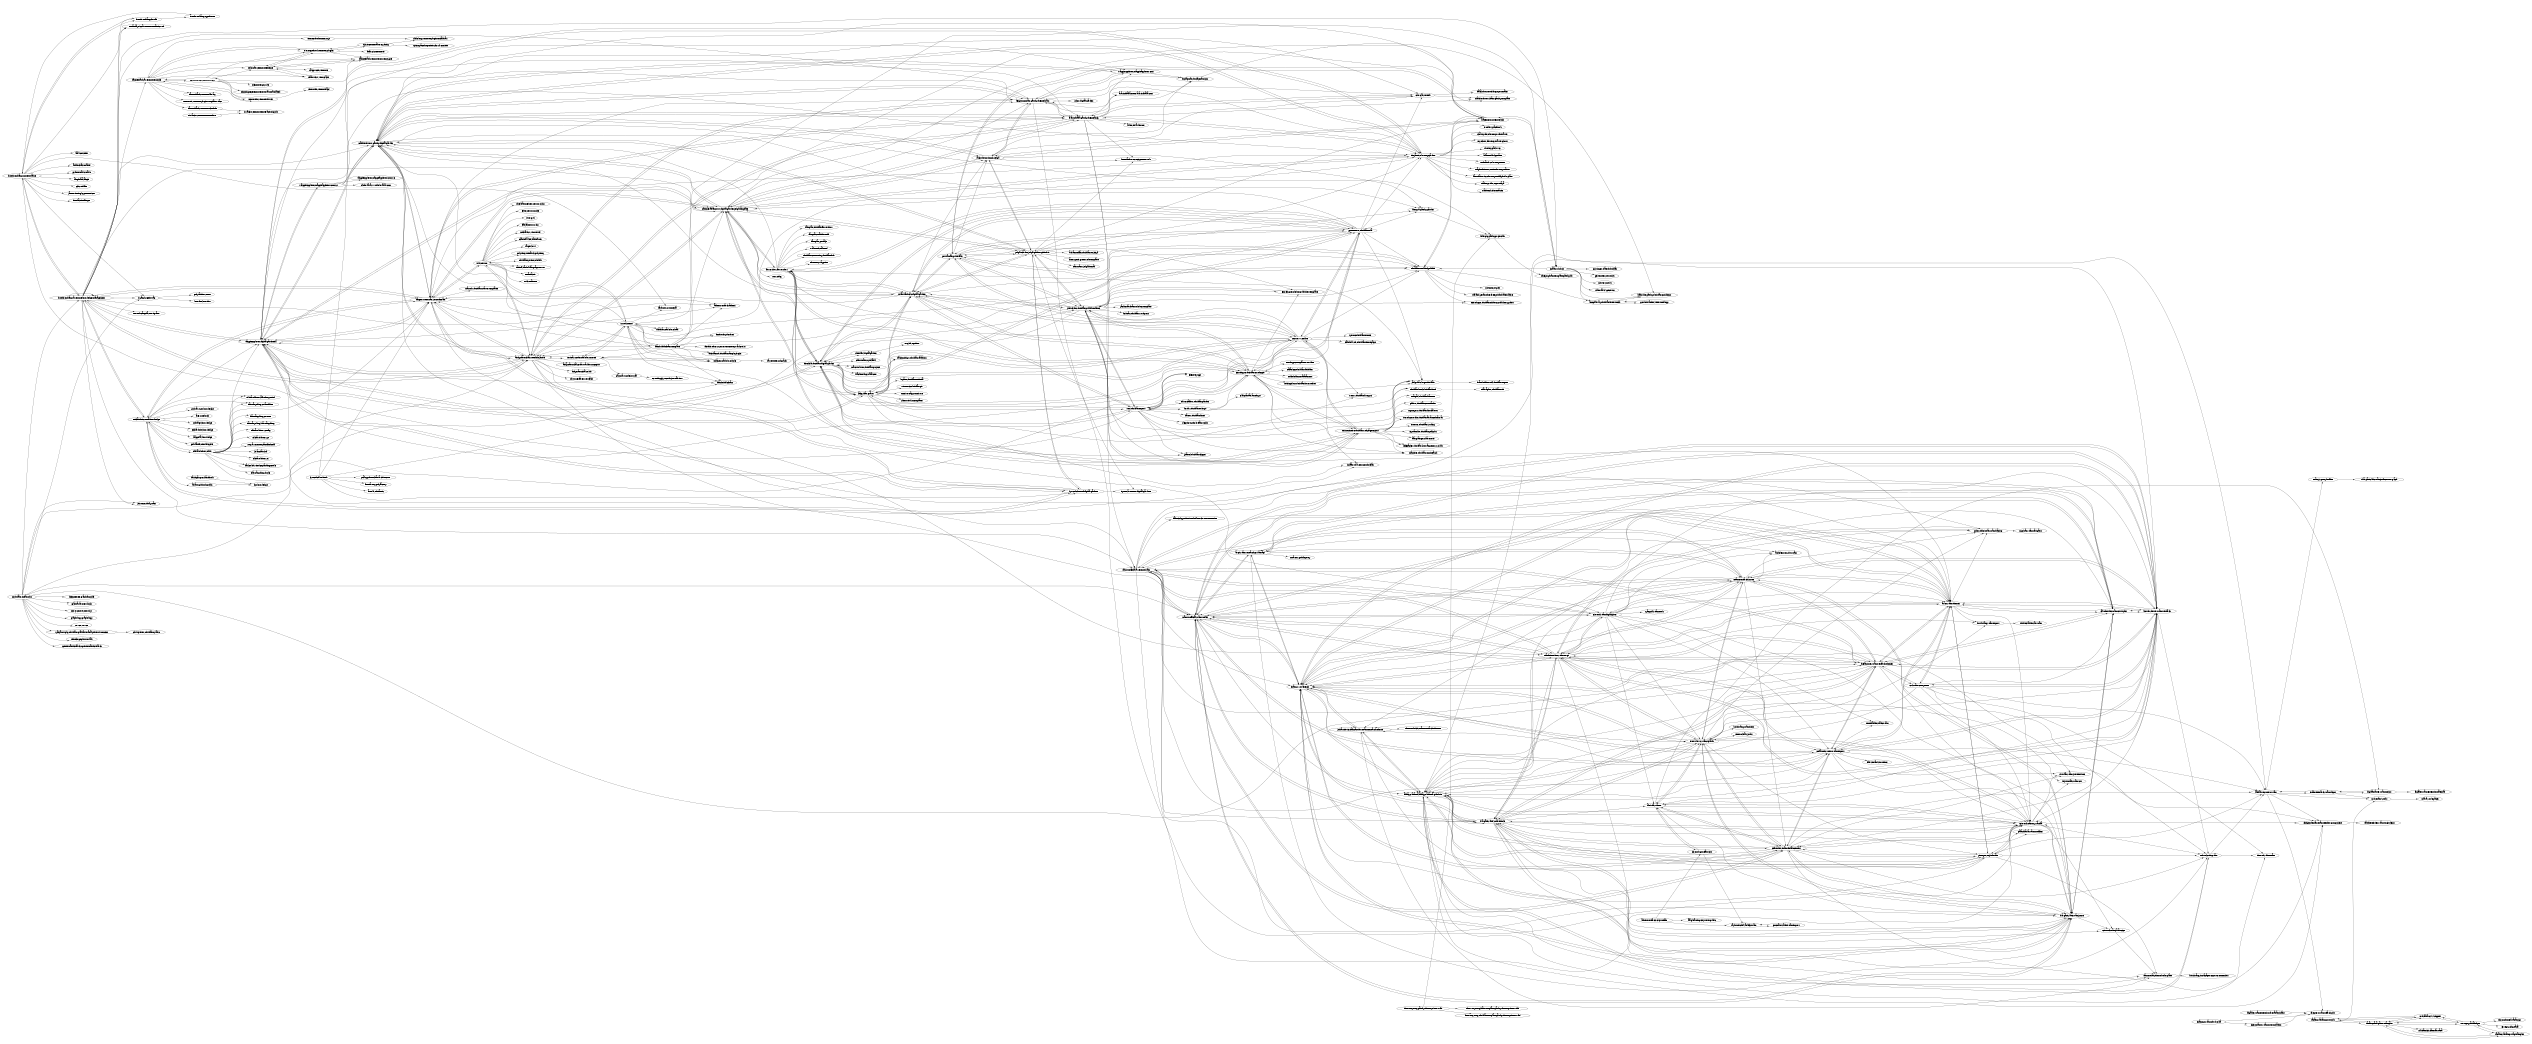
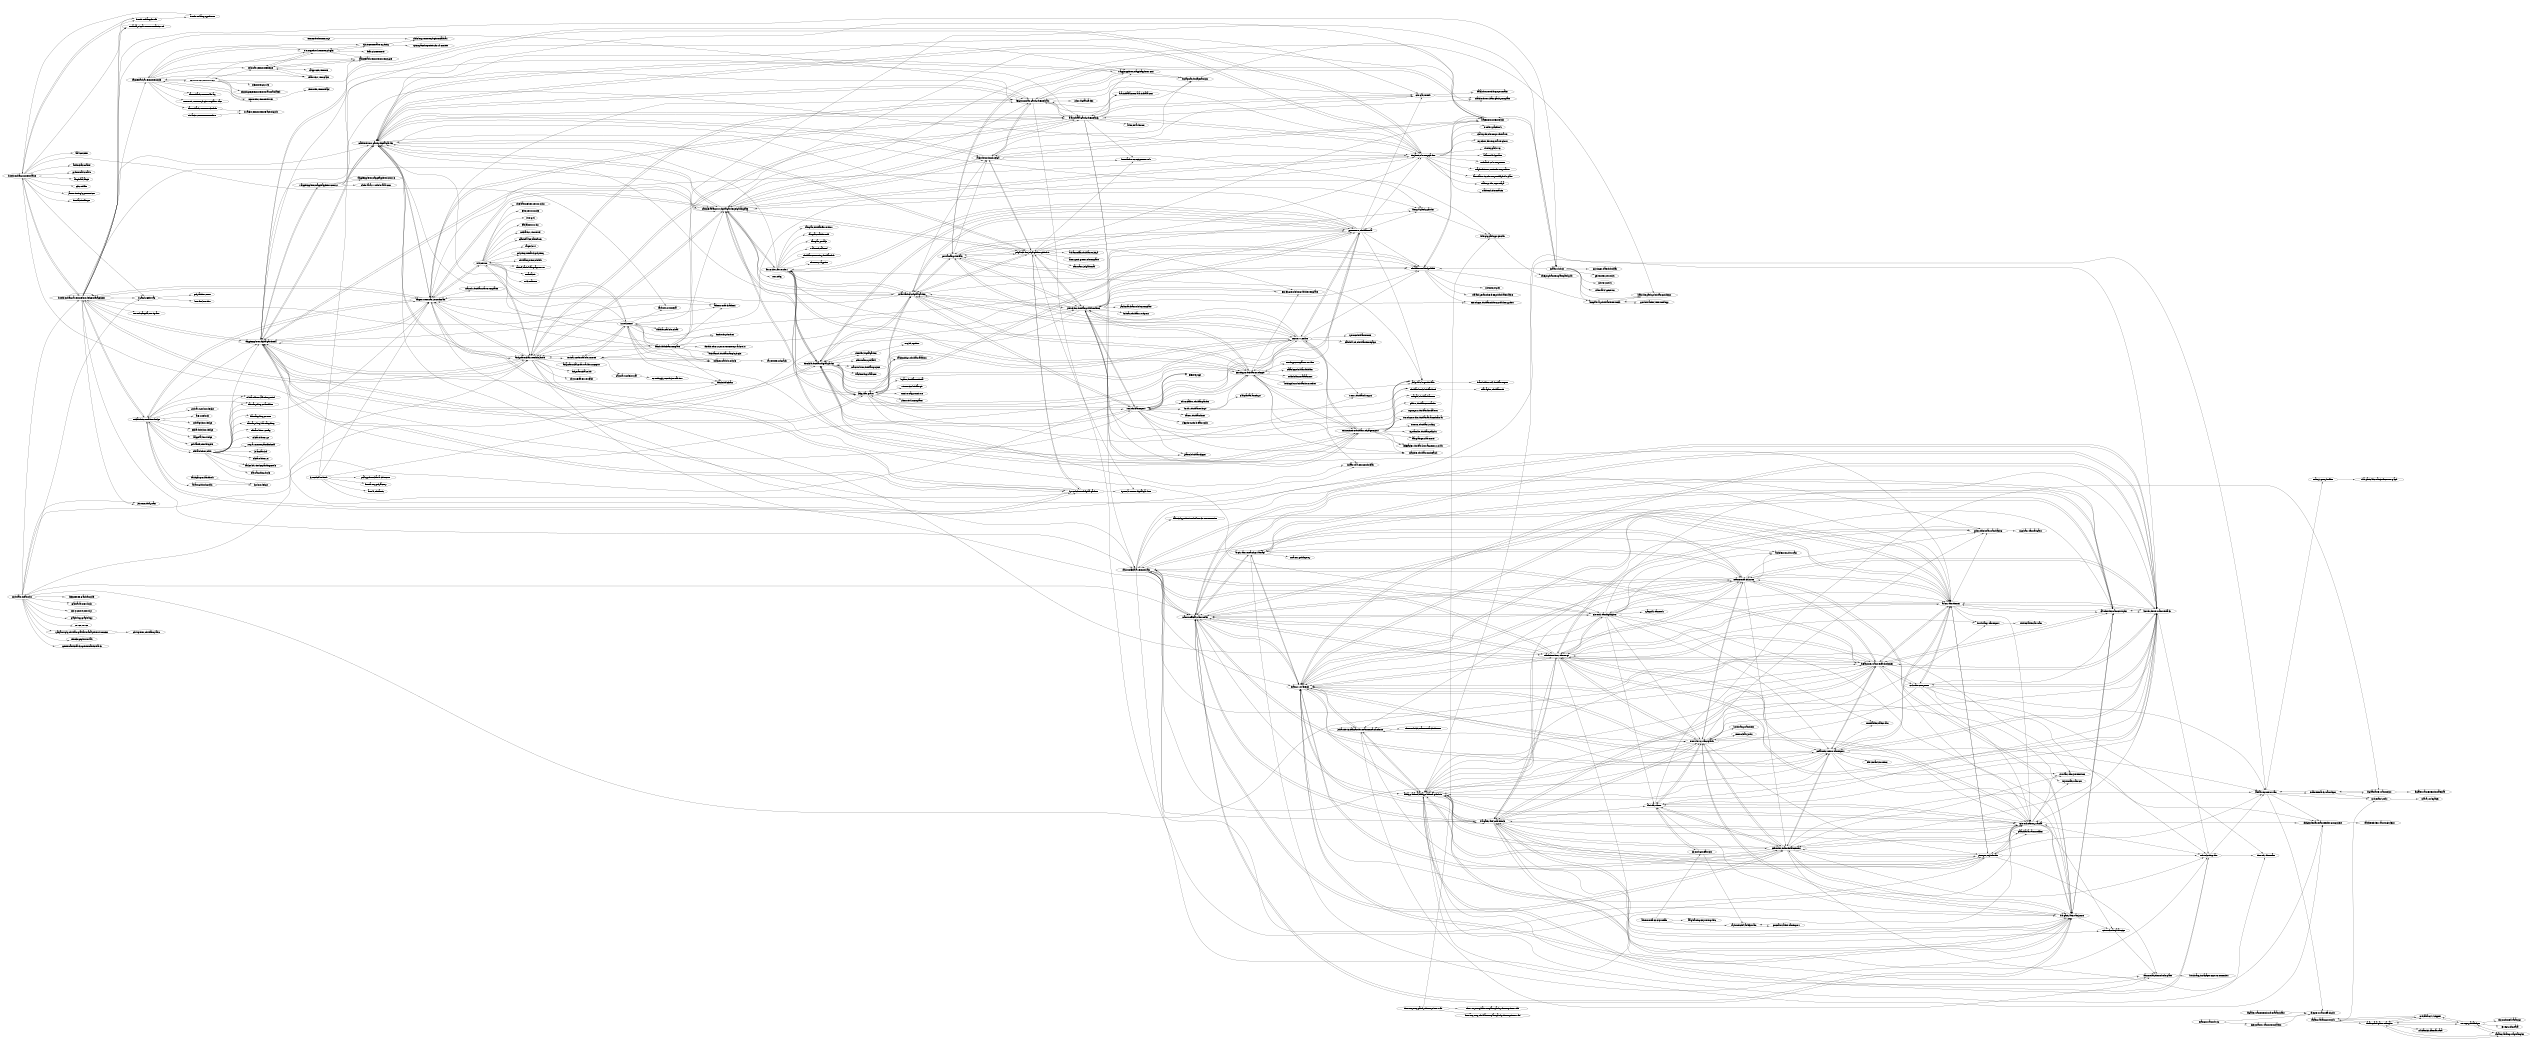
(216, 39) -> (247, 46)
(2209, 1022) -> (2209, 1022)
